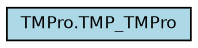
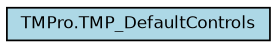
(99, 24) -> (138, 24)
